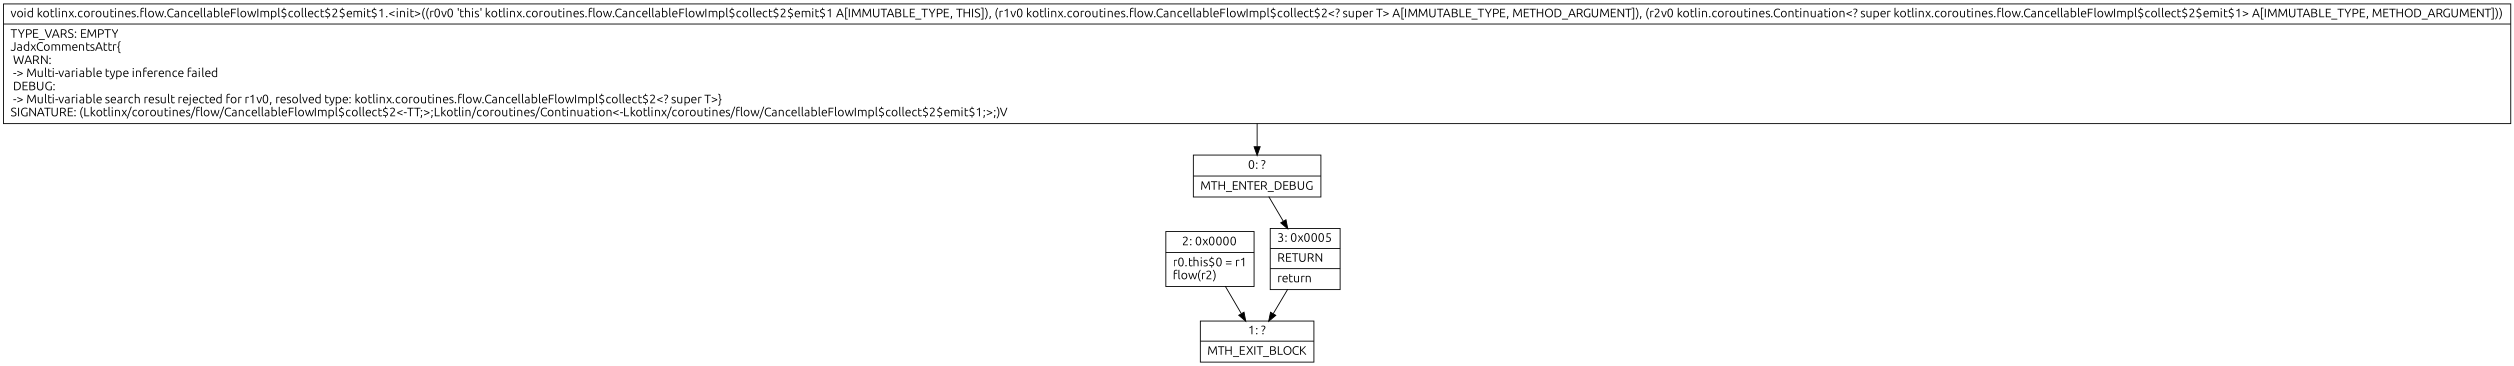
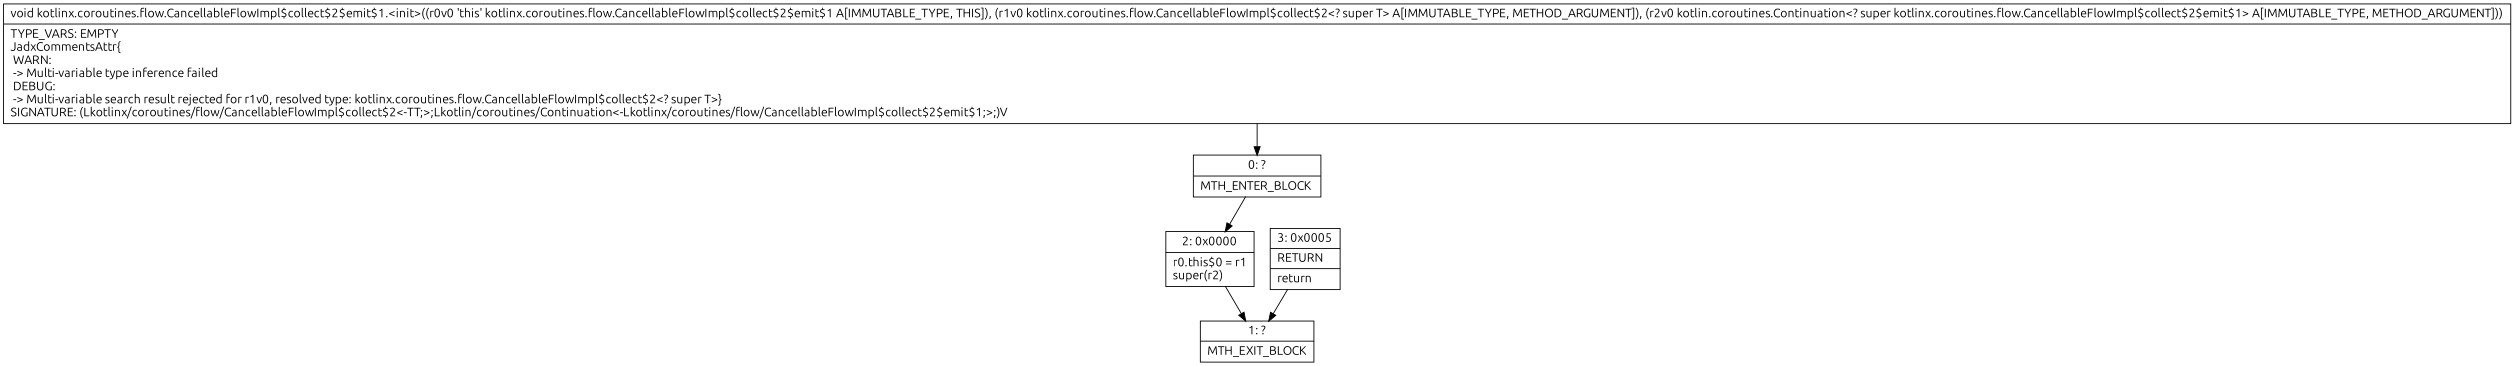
(1257, 186) -> (1256, 186)
(1276, 209) -> (1238, 210)
(1195, 276) -> (1198, 276)
